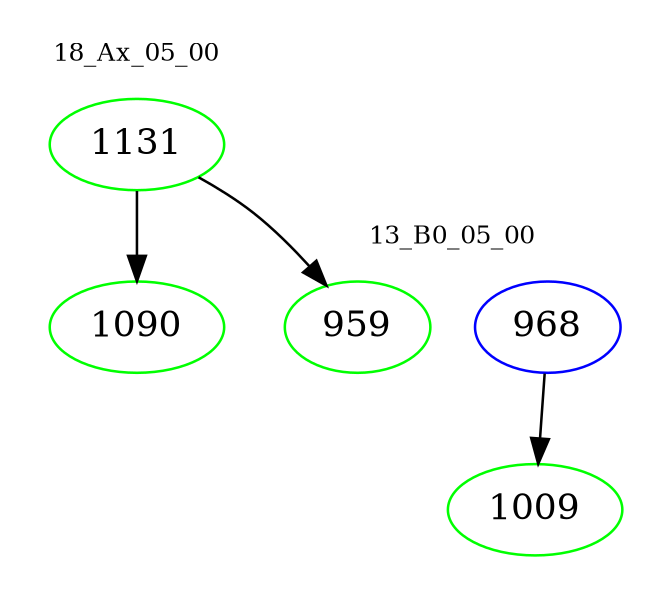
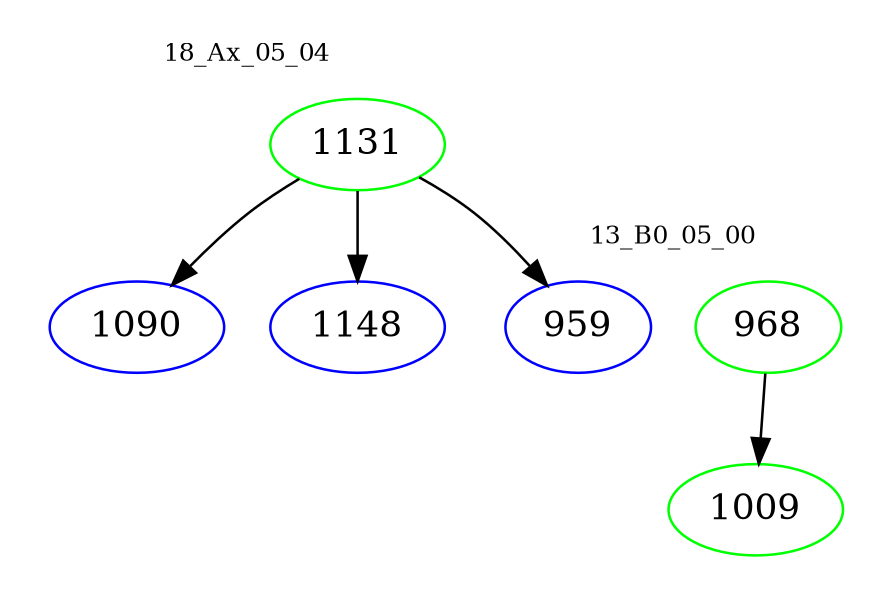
(137, 55) -> (247, 55)
(137, 327) -> (137, 327)
none -> (358, 327)
(358, 327) -> (578, 327)
(548, 327) -> (768, 327)
